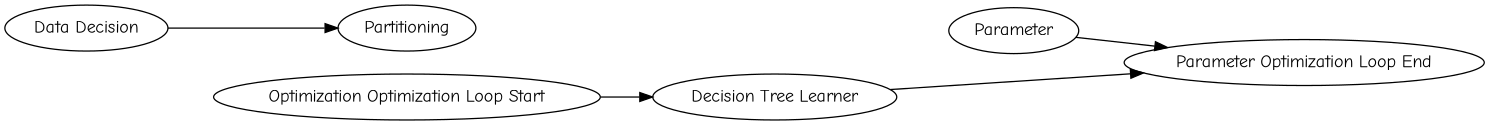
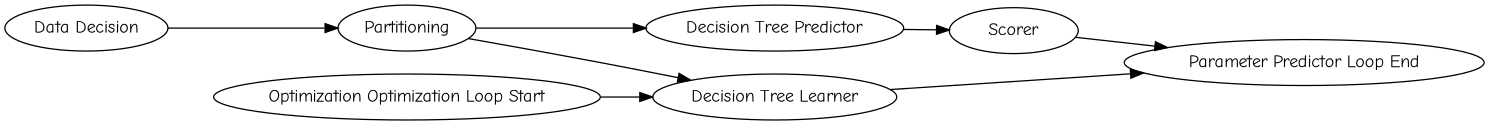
none -> (775, 28)
(1014, 31) -> (1014, 31)
none -> (573, 58)
(1304, 63) -> (1304, 63)
